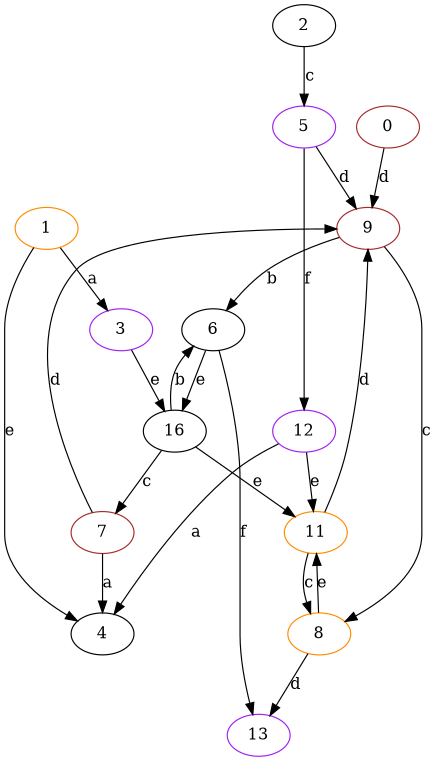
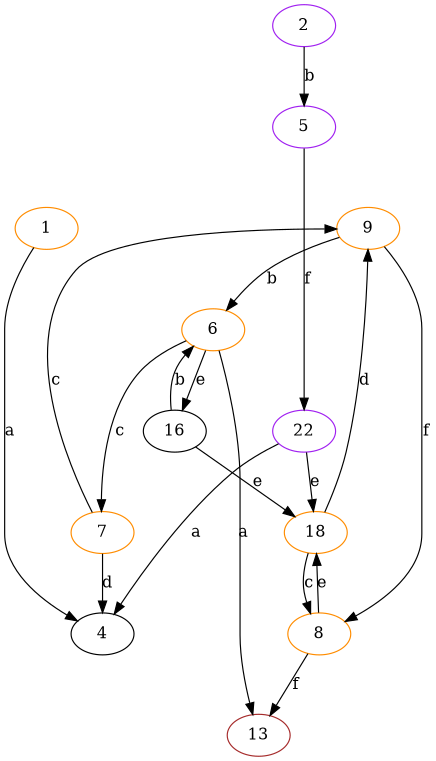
(304, 26) -> (304, 26)
(310, 76) -> (310, 76)
(388, 127) -> none
(333, 173) -> none
(368, 228) -> (368, 228)
(121, 330) -> none
(213, 330) -> (213, 330)
(56, 380) -> (56, 380)
(10, 431) -> (10, 431)
(304, 431) -> (304, 431)
(426, 431) -> (426, 431)
(142, 477) -> (119, 406)
(103, 533) -> (103, 533)
(244, 533) -> (244, 533)
(316, 533) -> (316, 533)
(108, 583) -> (108, 583)
(296, 685) -> (296, 685)
(259, 735) -> (259, 735)
